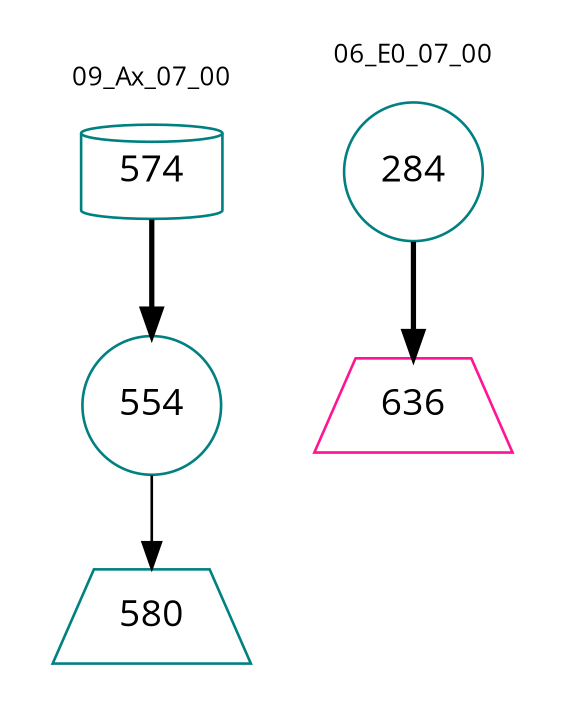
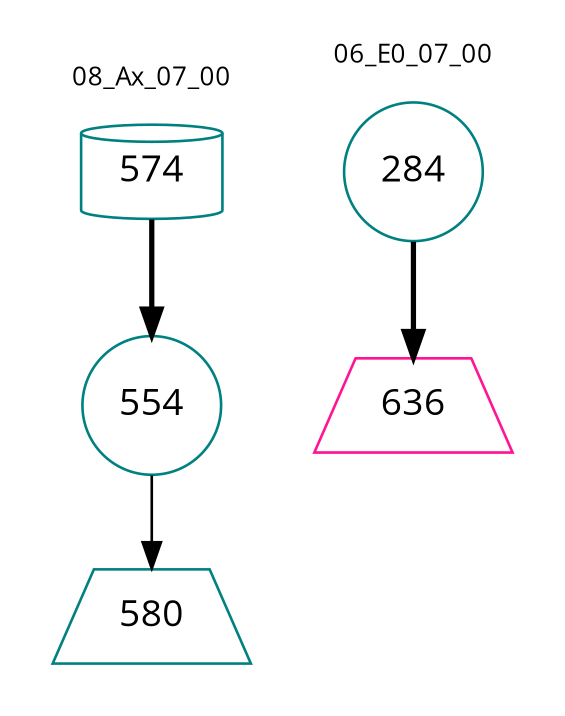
(152, 79) -> (152, 79)
